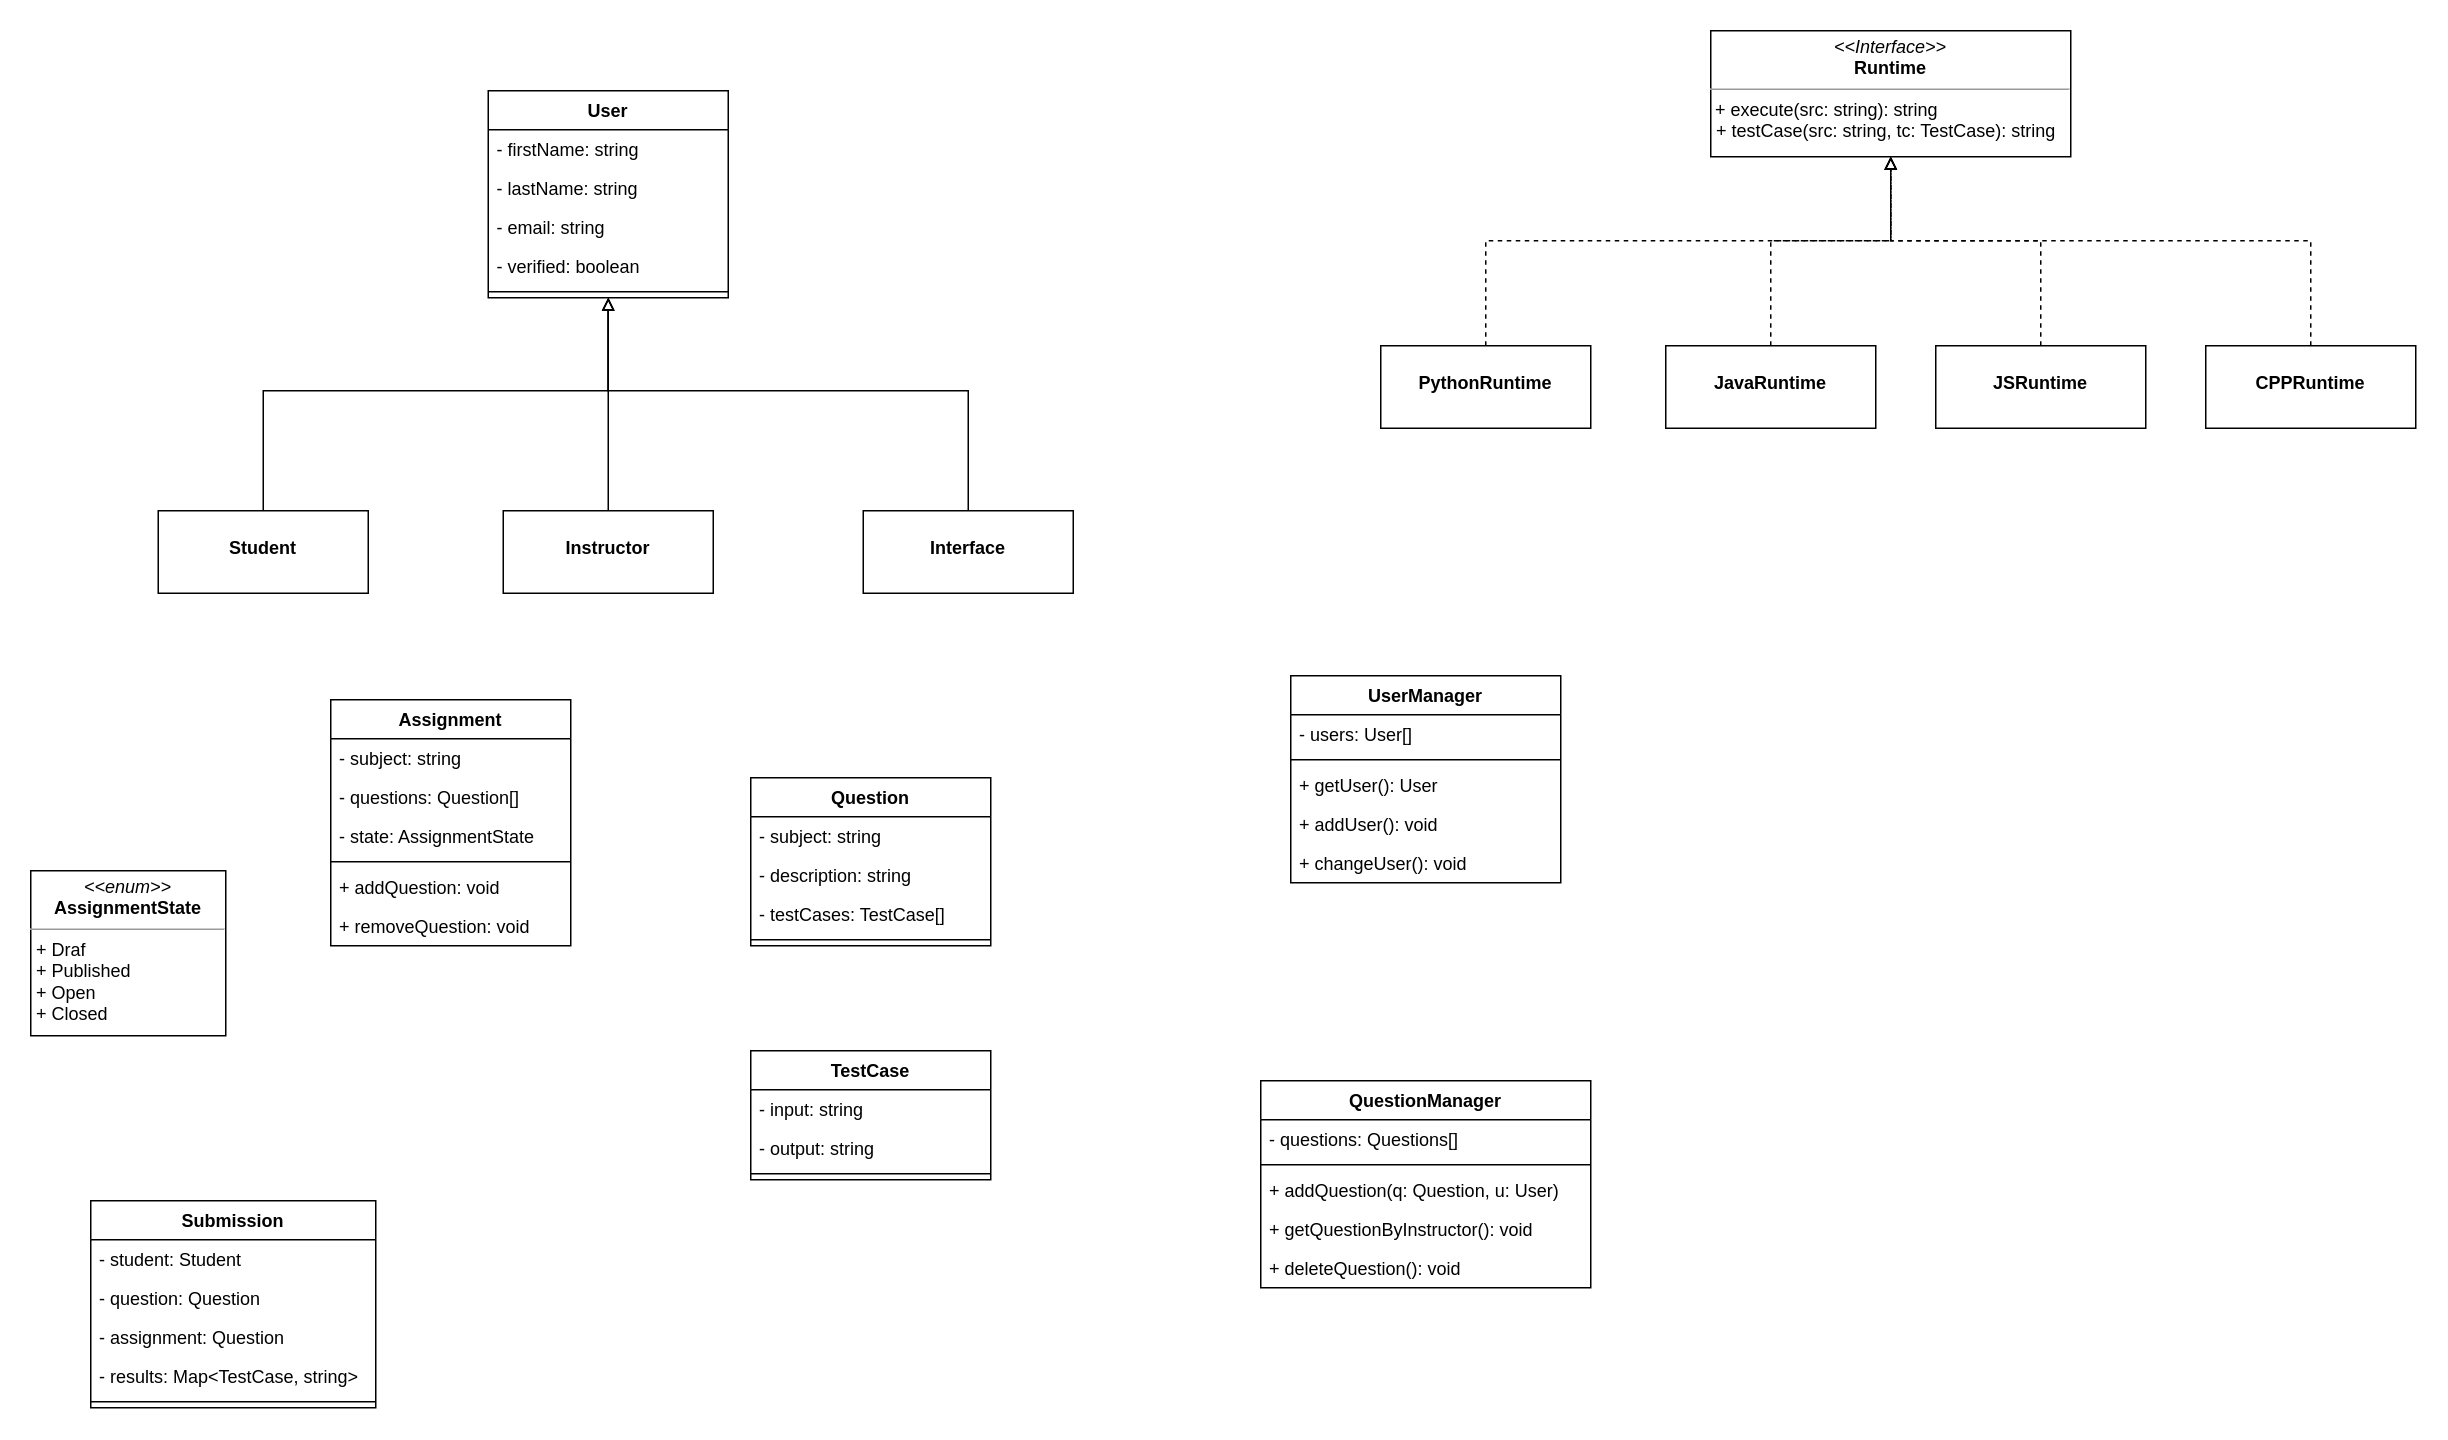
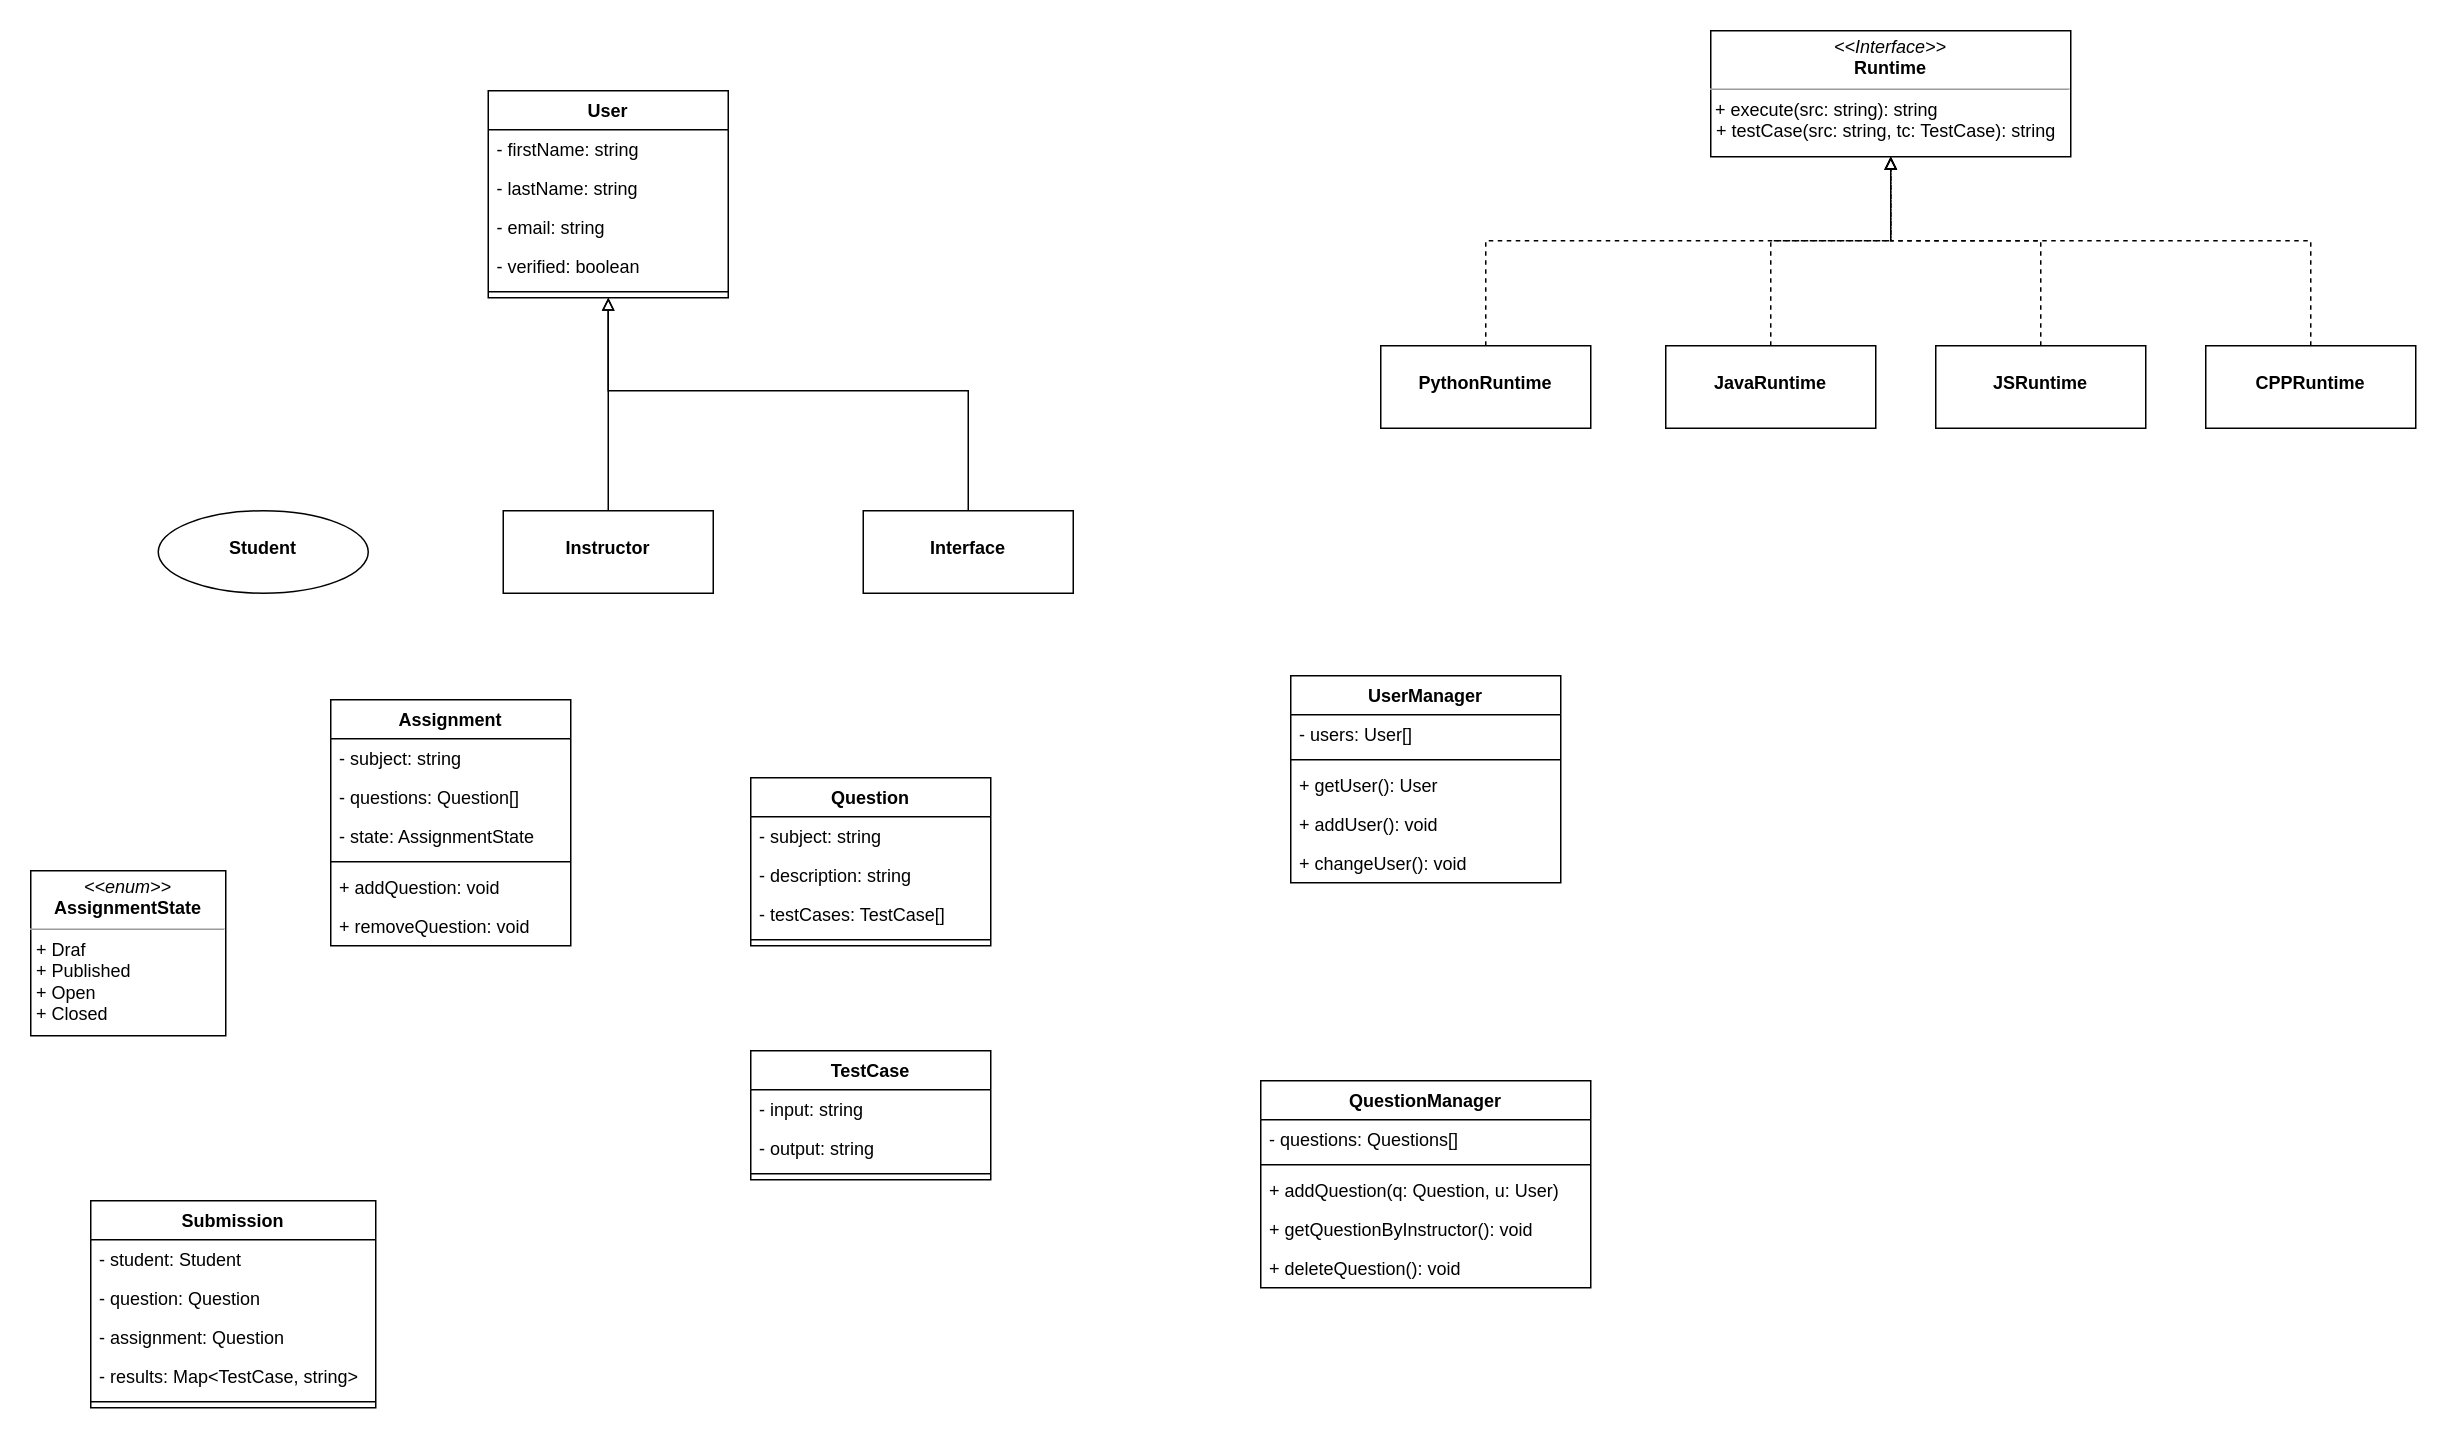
(374, 391) -> none
(263, 552) -> (263, 552)
